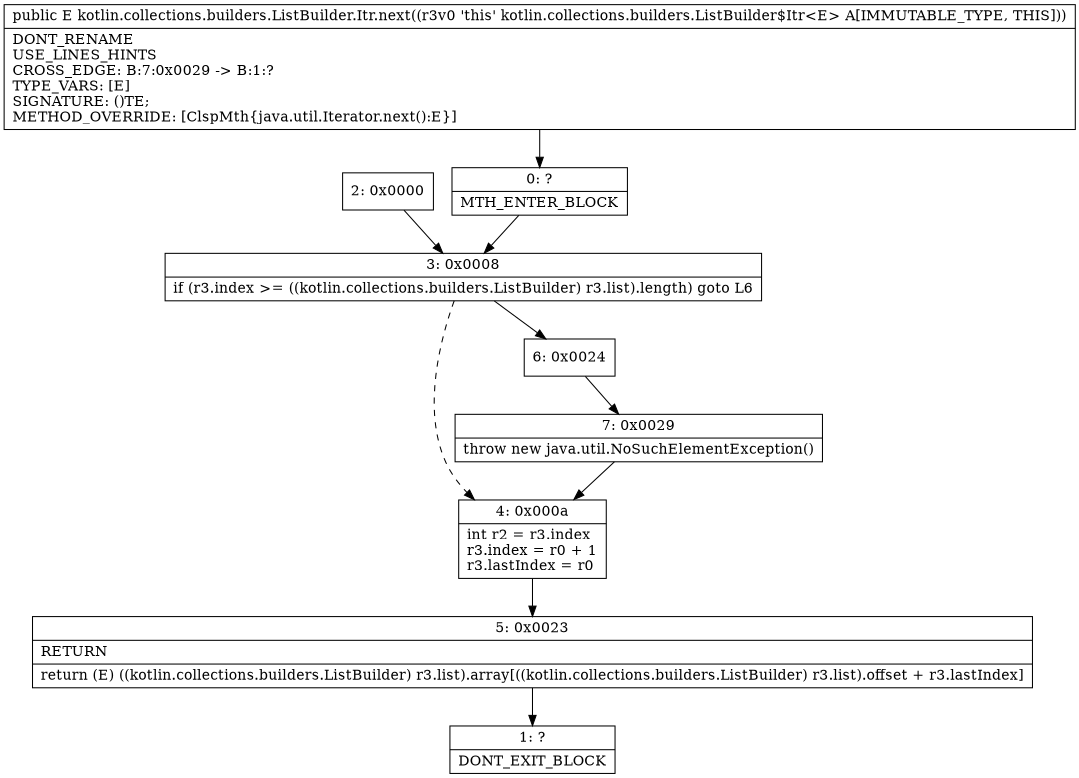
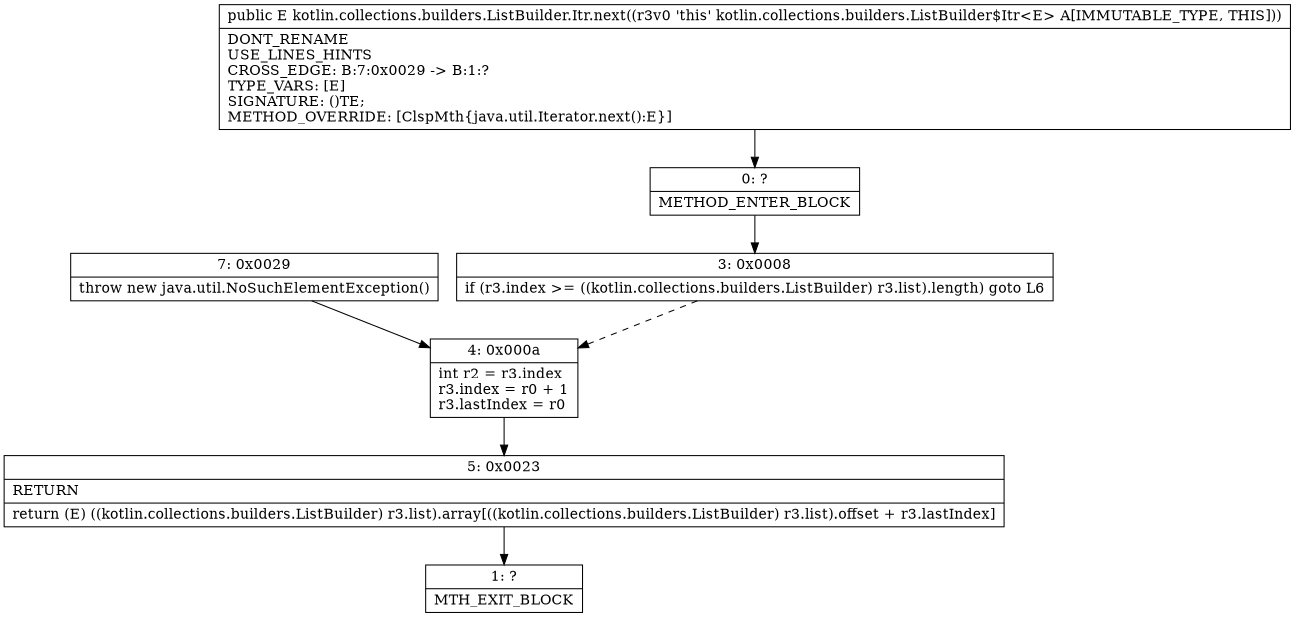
(388, 191) -> none
(540, 203) -> (755, 203)
(570, 358) -> none
(532, 761) -> (504, 600)
